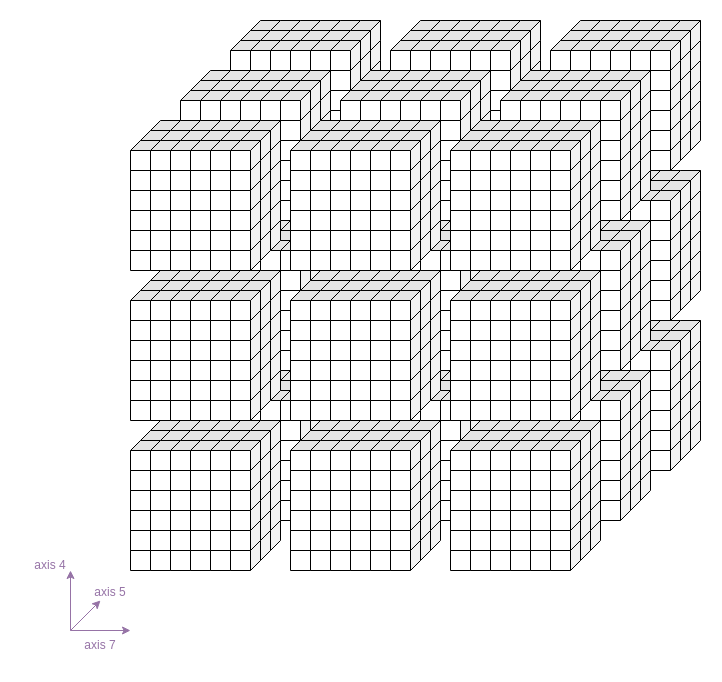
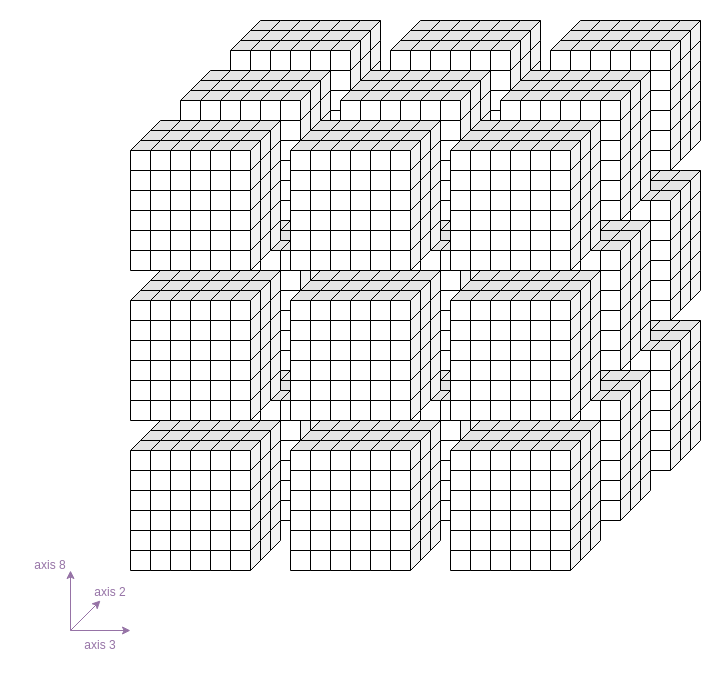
(51, 566) -> (51, 566)
(111, 593) -> (111, 593)
(101, 646) -> (101, 646)
